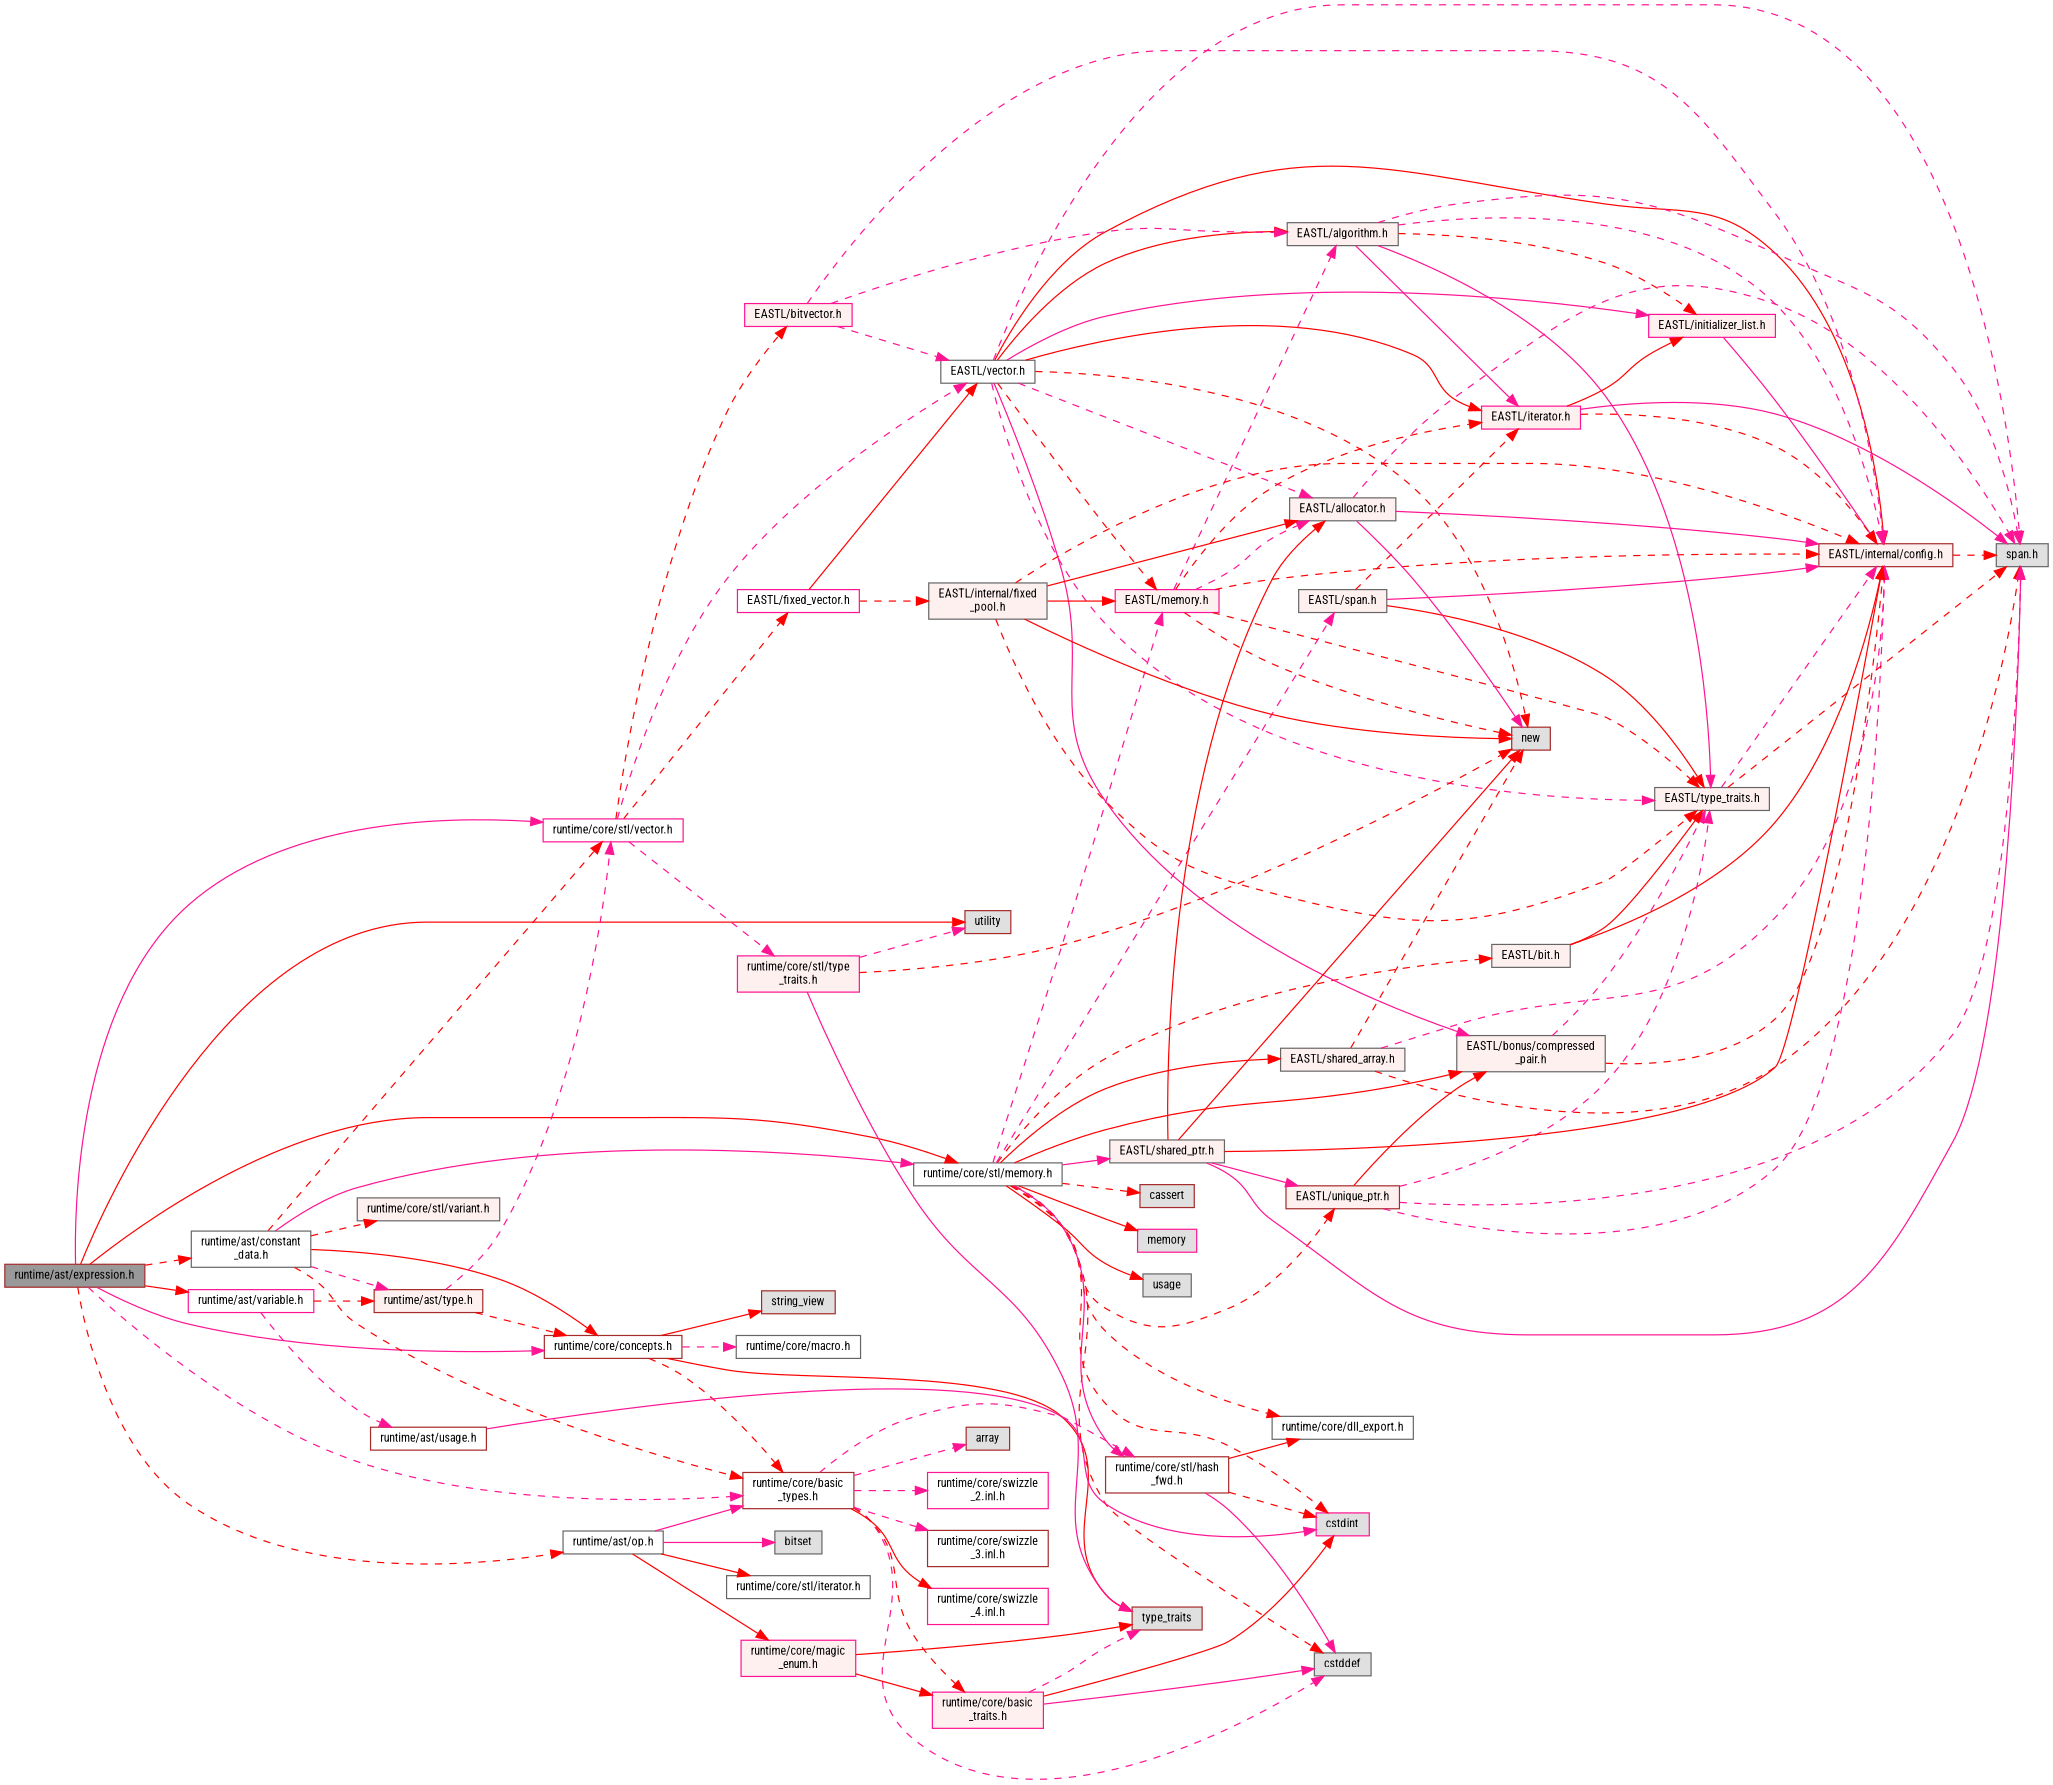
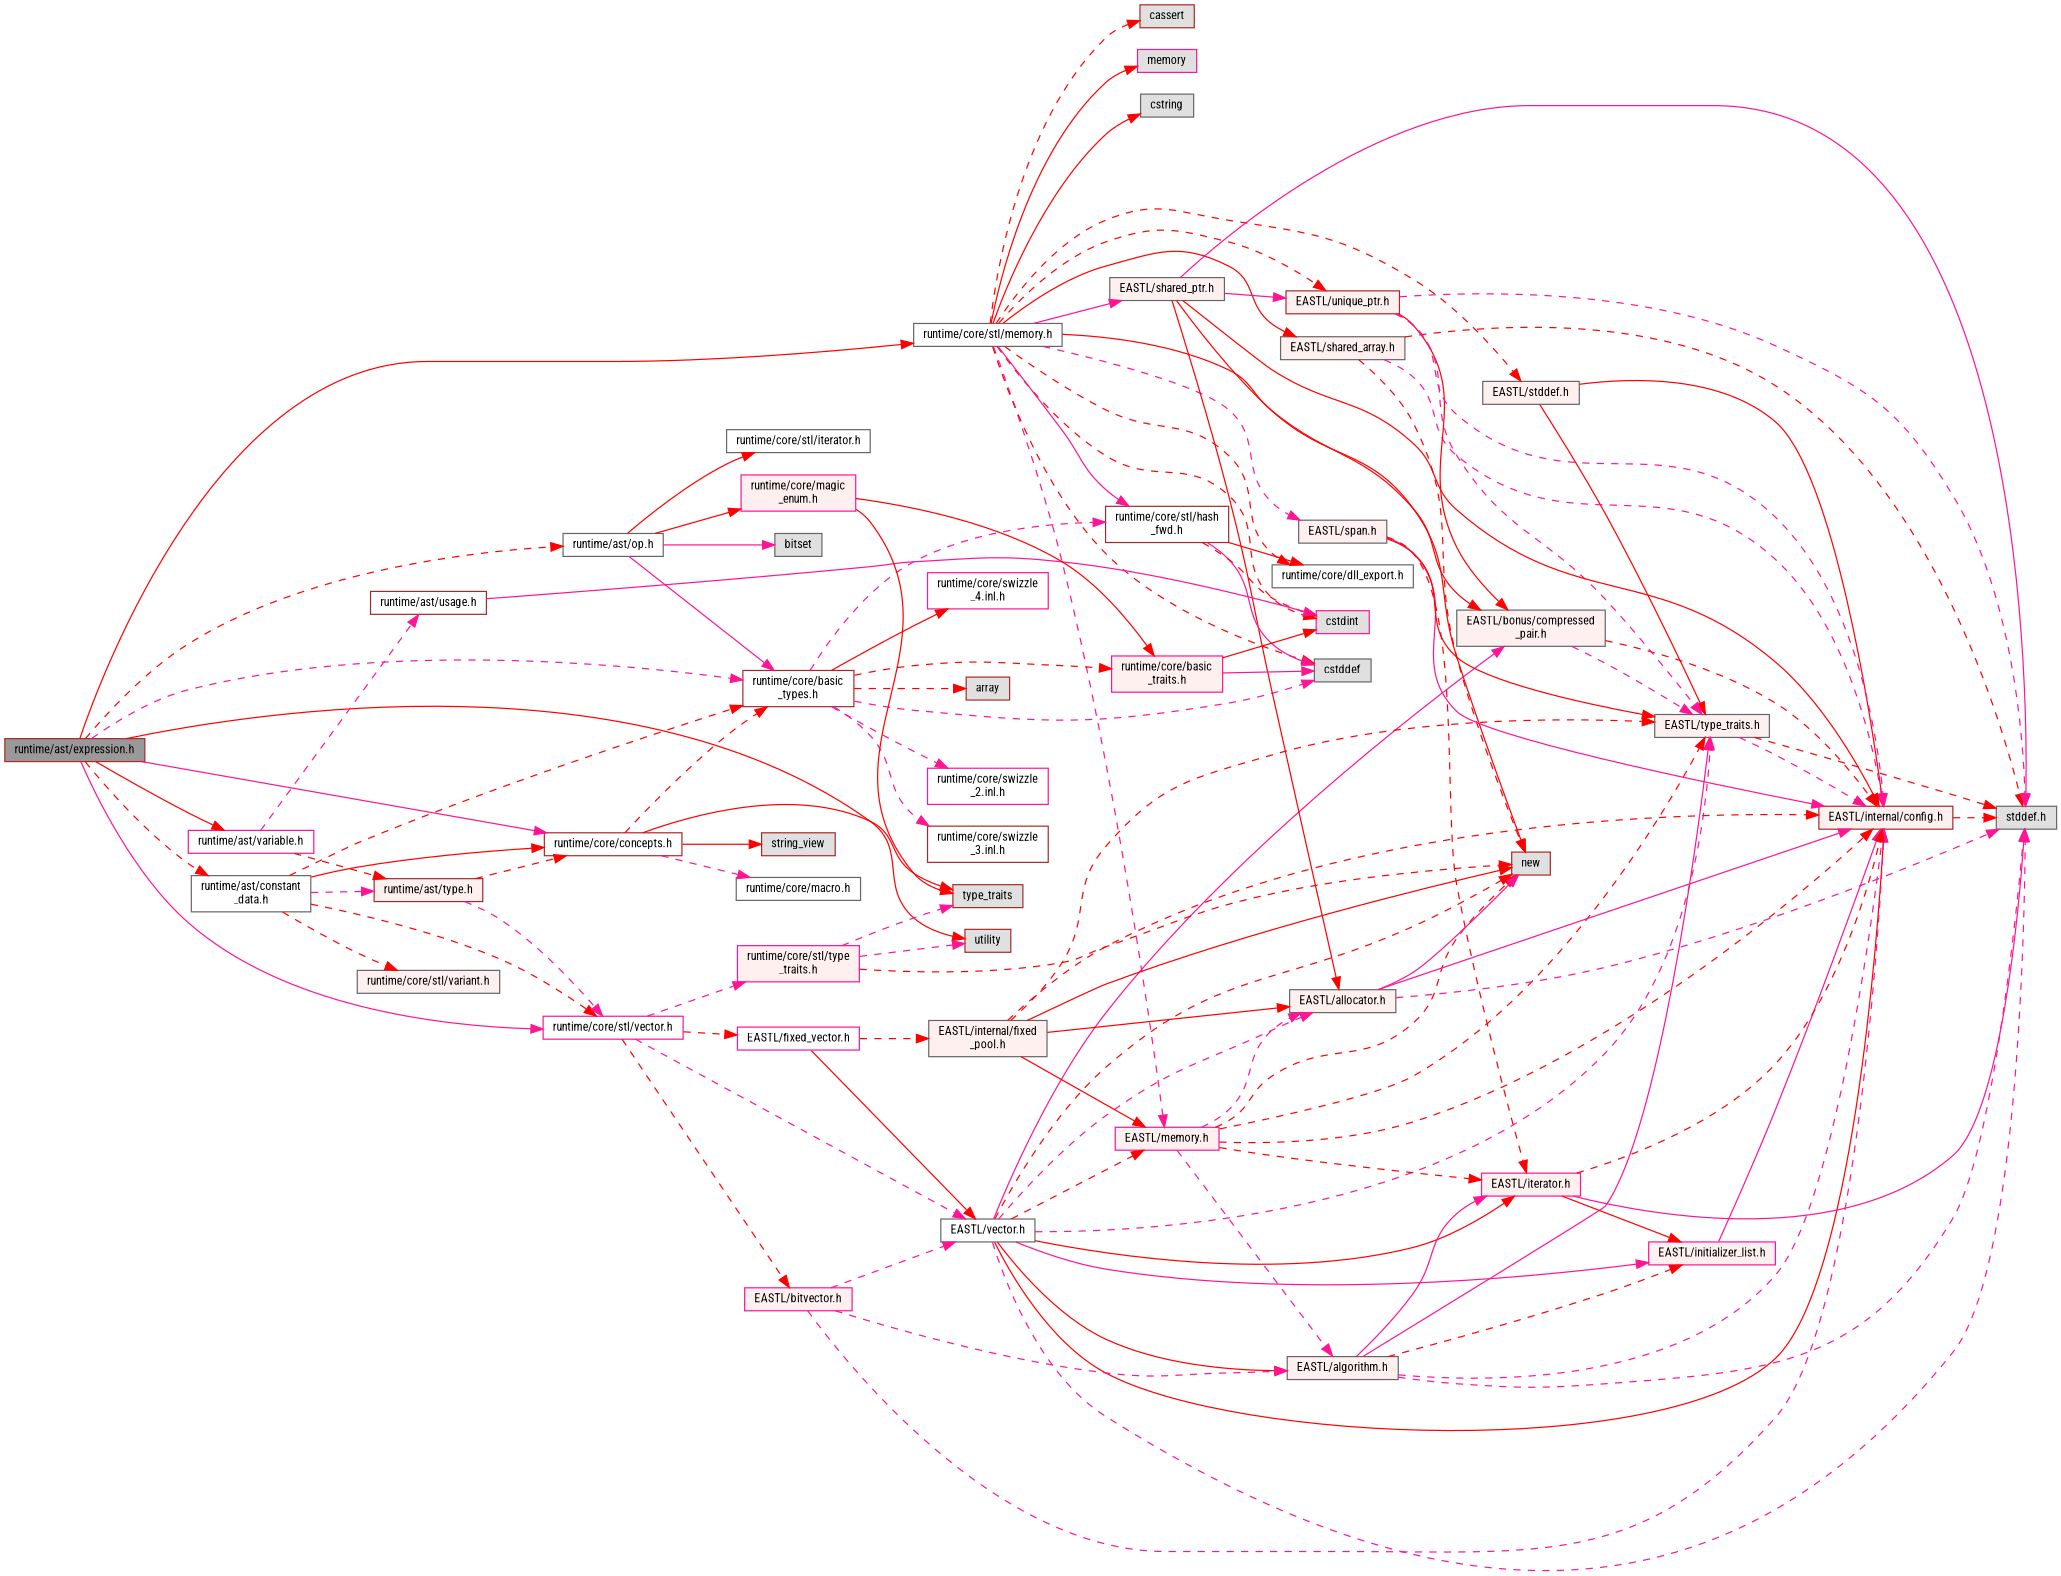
(2022, 555) -> (2026, 818)
(1531, 956) -> (1531, 393)
(581, 1153) -> none
(1167, 1285) -> (1167, 106)
(998, 1289) -> (891, 926)
(904, 1462) -> (904, 689)
(1079, 1664) -> none
